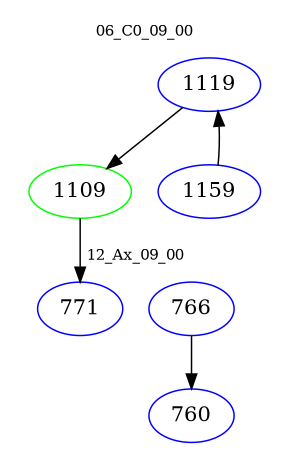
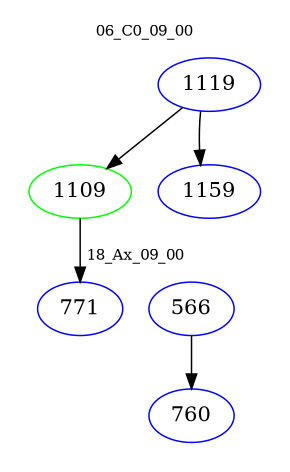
(219, 146) -> (199, 131)
(136, 256) -> (136, 256)
(192, 309) -> (192, 309)
